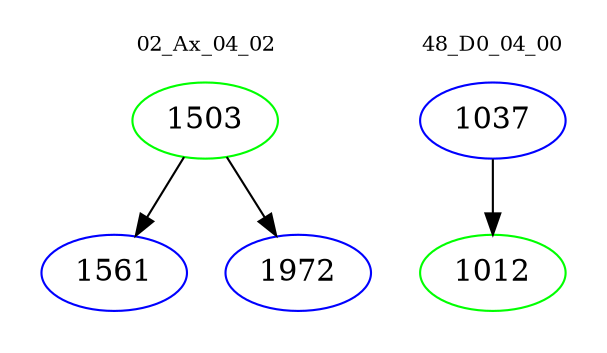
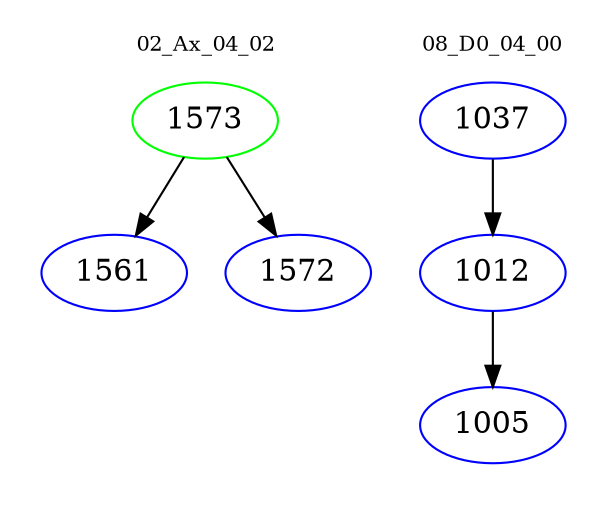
(493, 45) -> (493, 45)
(205, 121) -> (205, 121)
(298, 273) -> (298, 273)
(493, 273) -> (493, 273)
none -> (493, 425)
